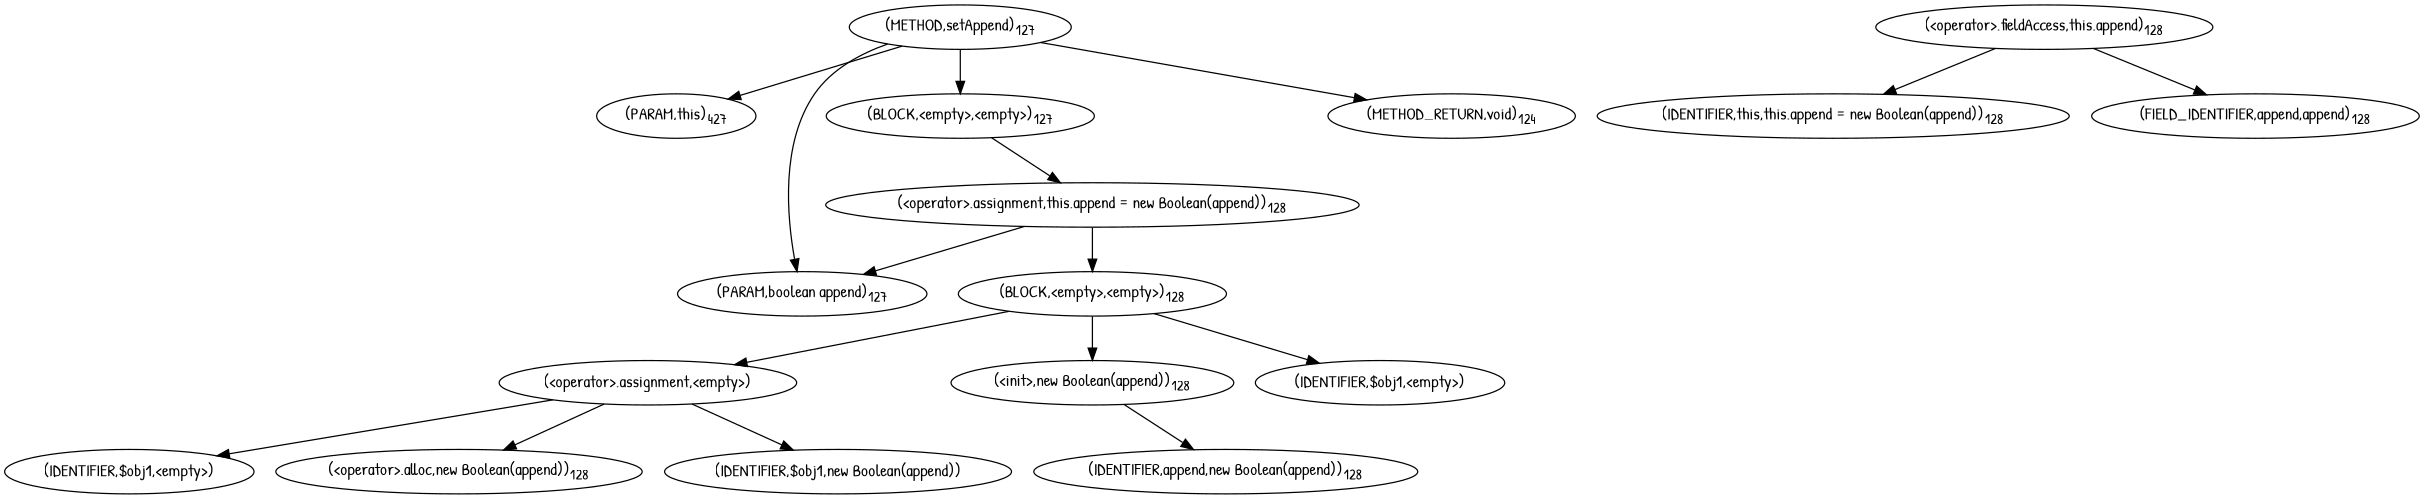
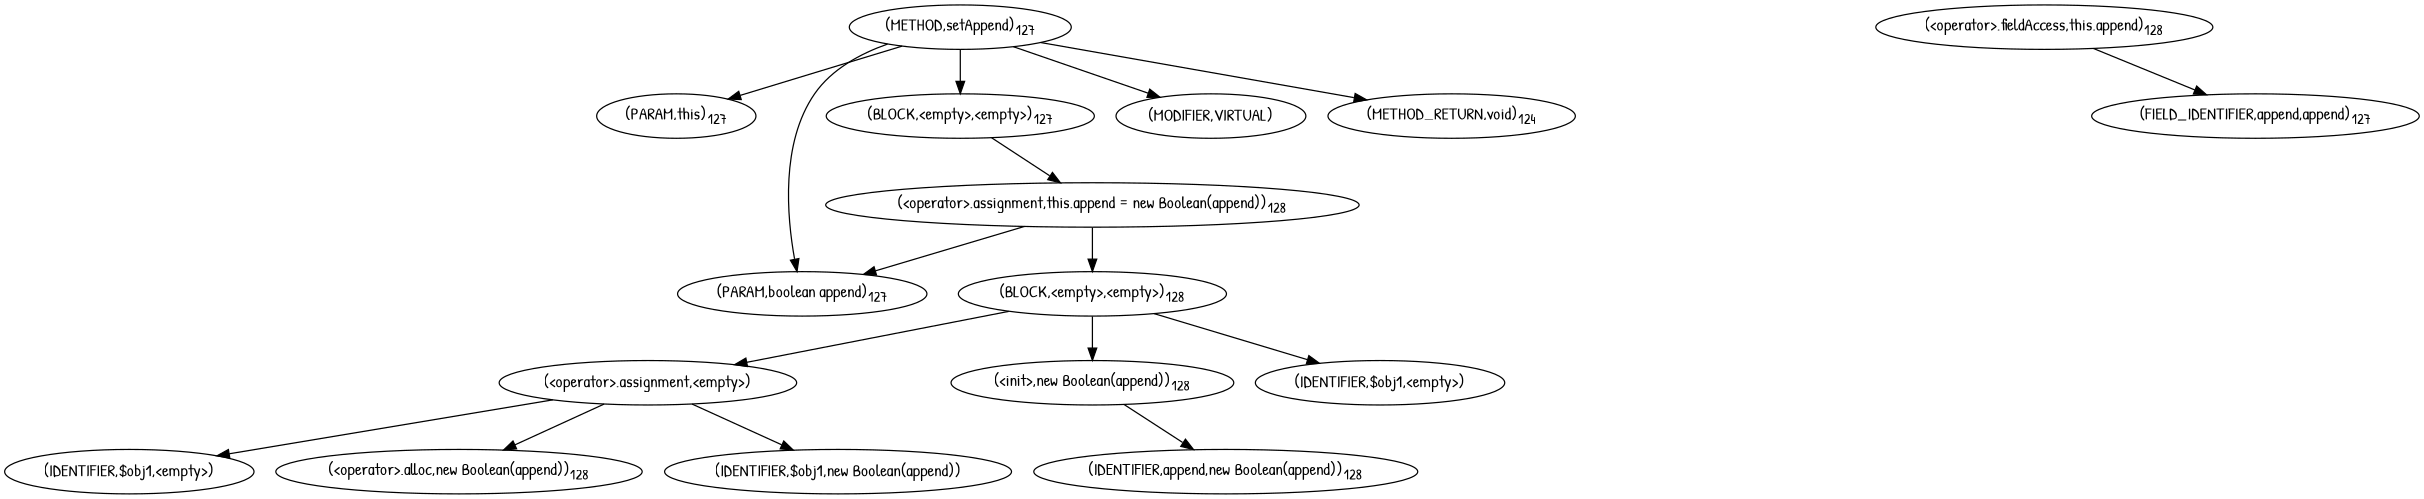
(718, 114) -> (718, 114)
(2362, 114) -> (2362, 114)
none -> (1211, 116)
(1833, 116) -> none
